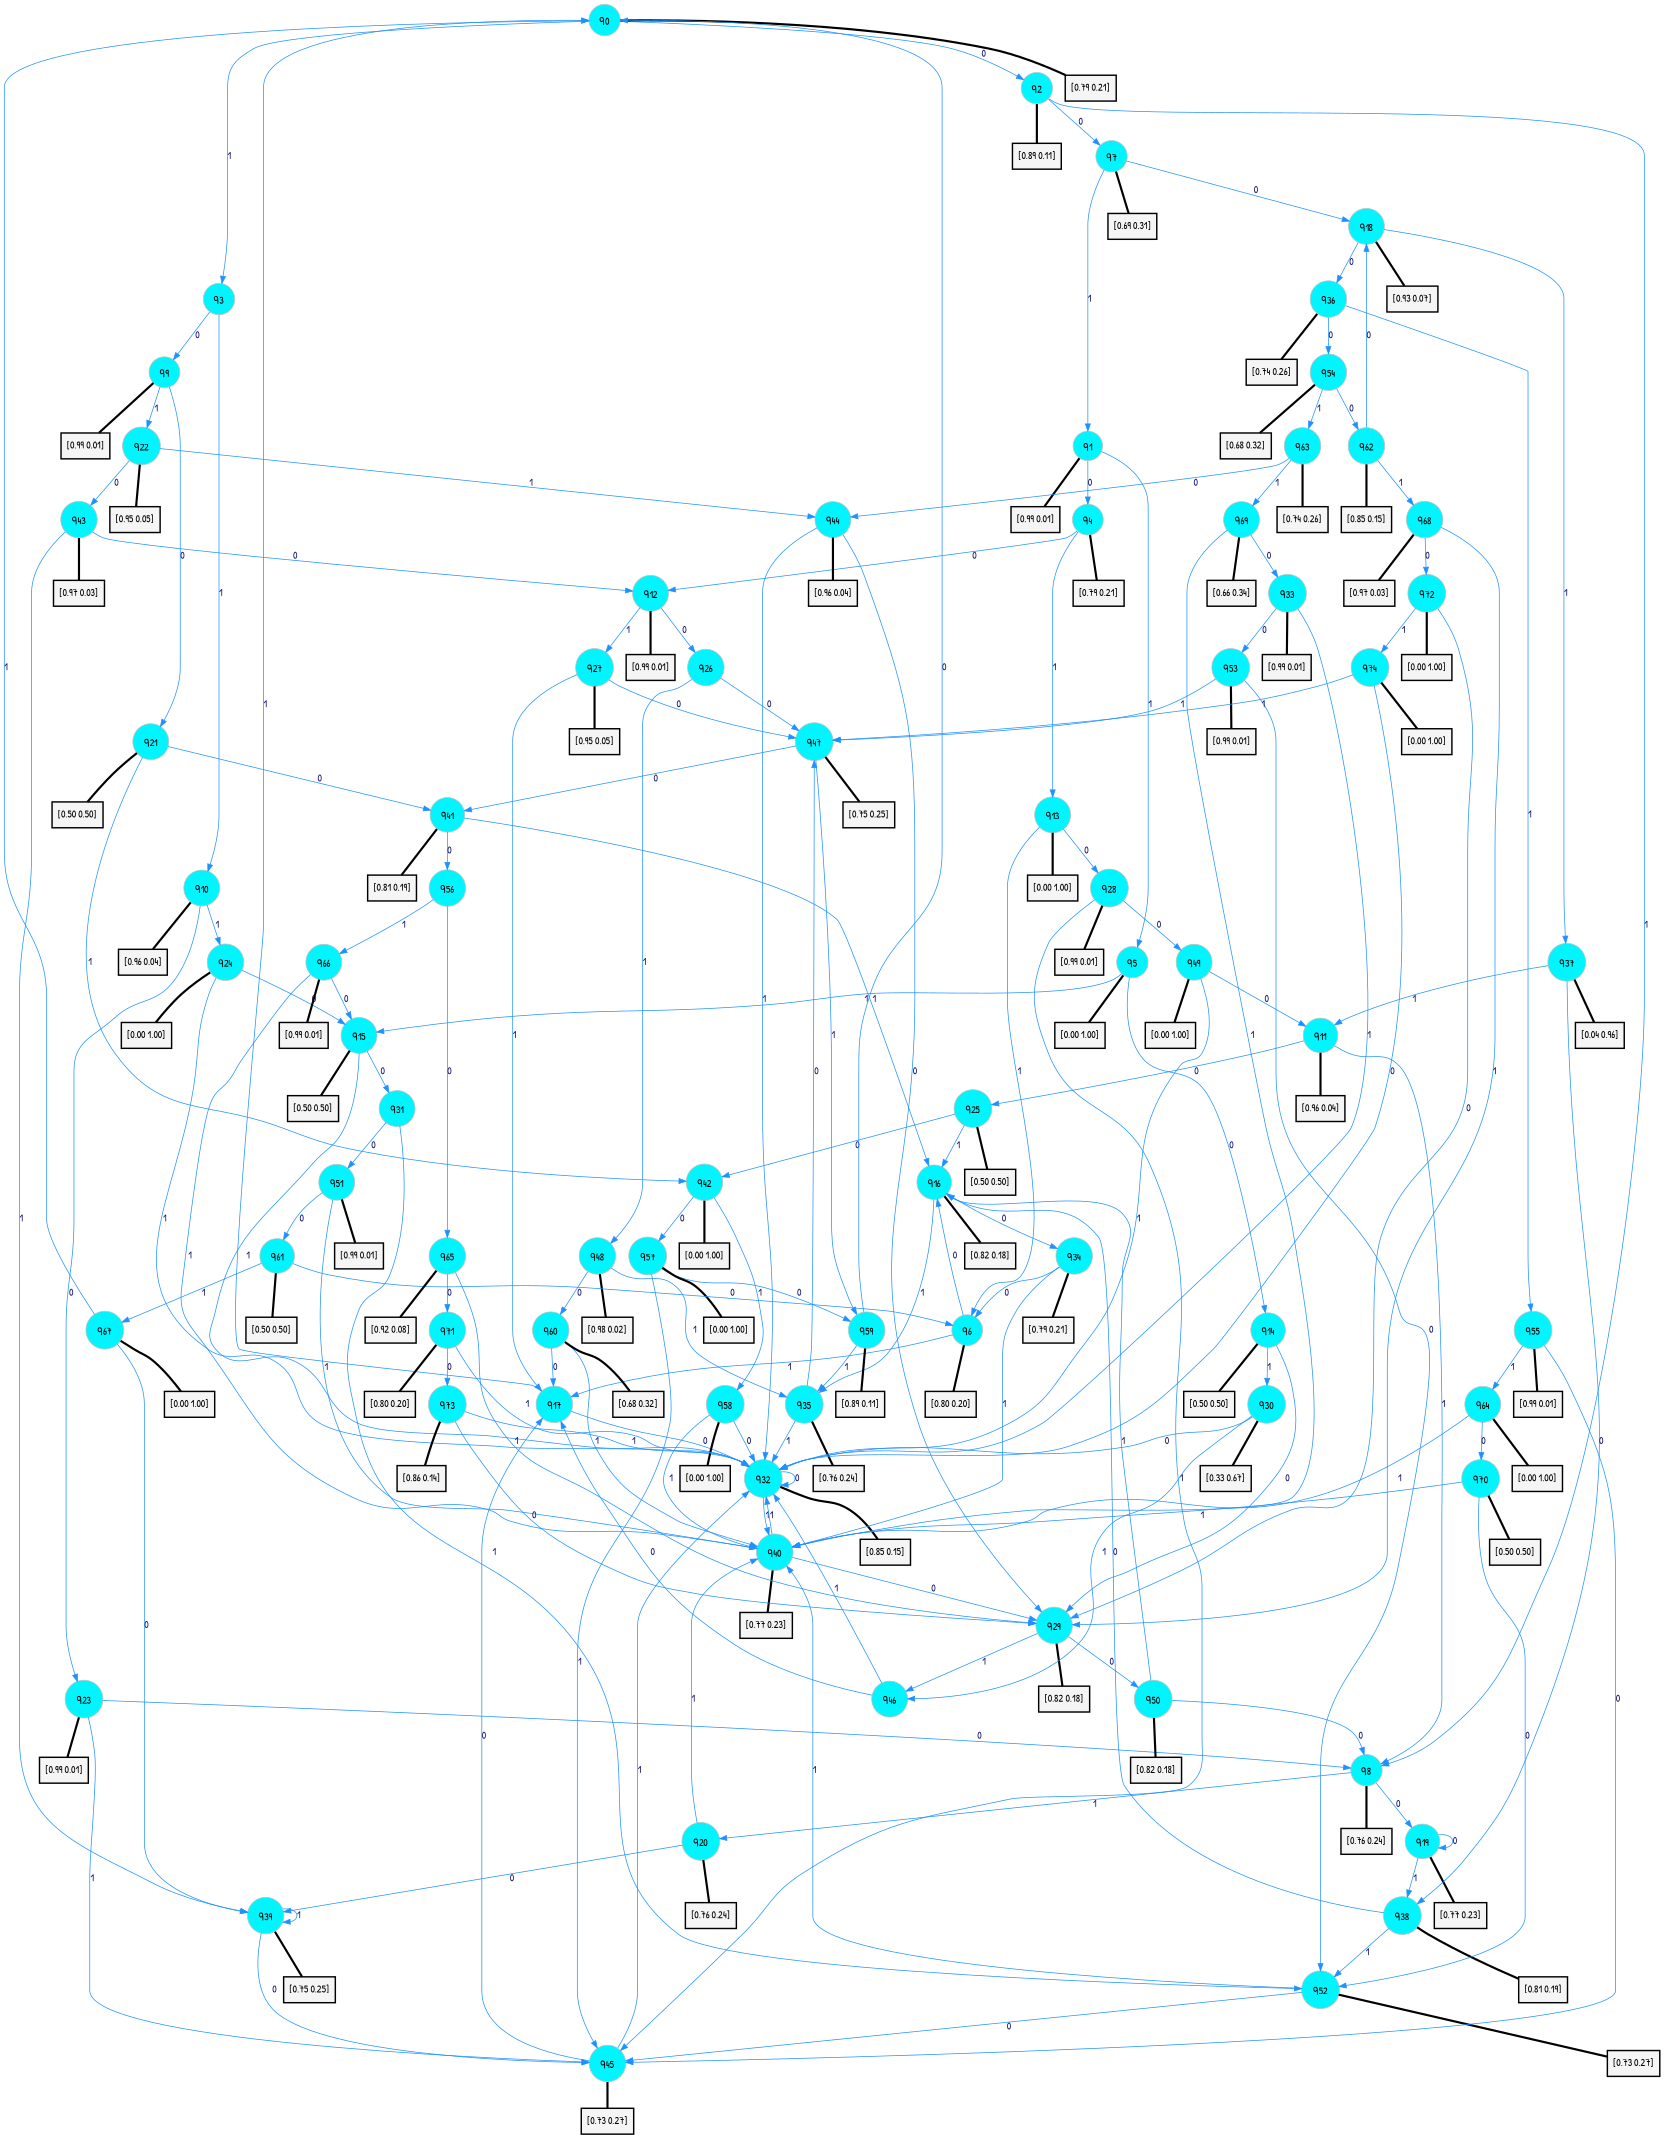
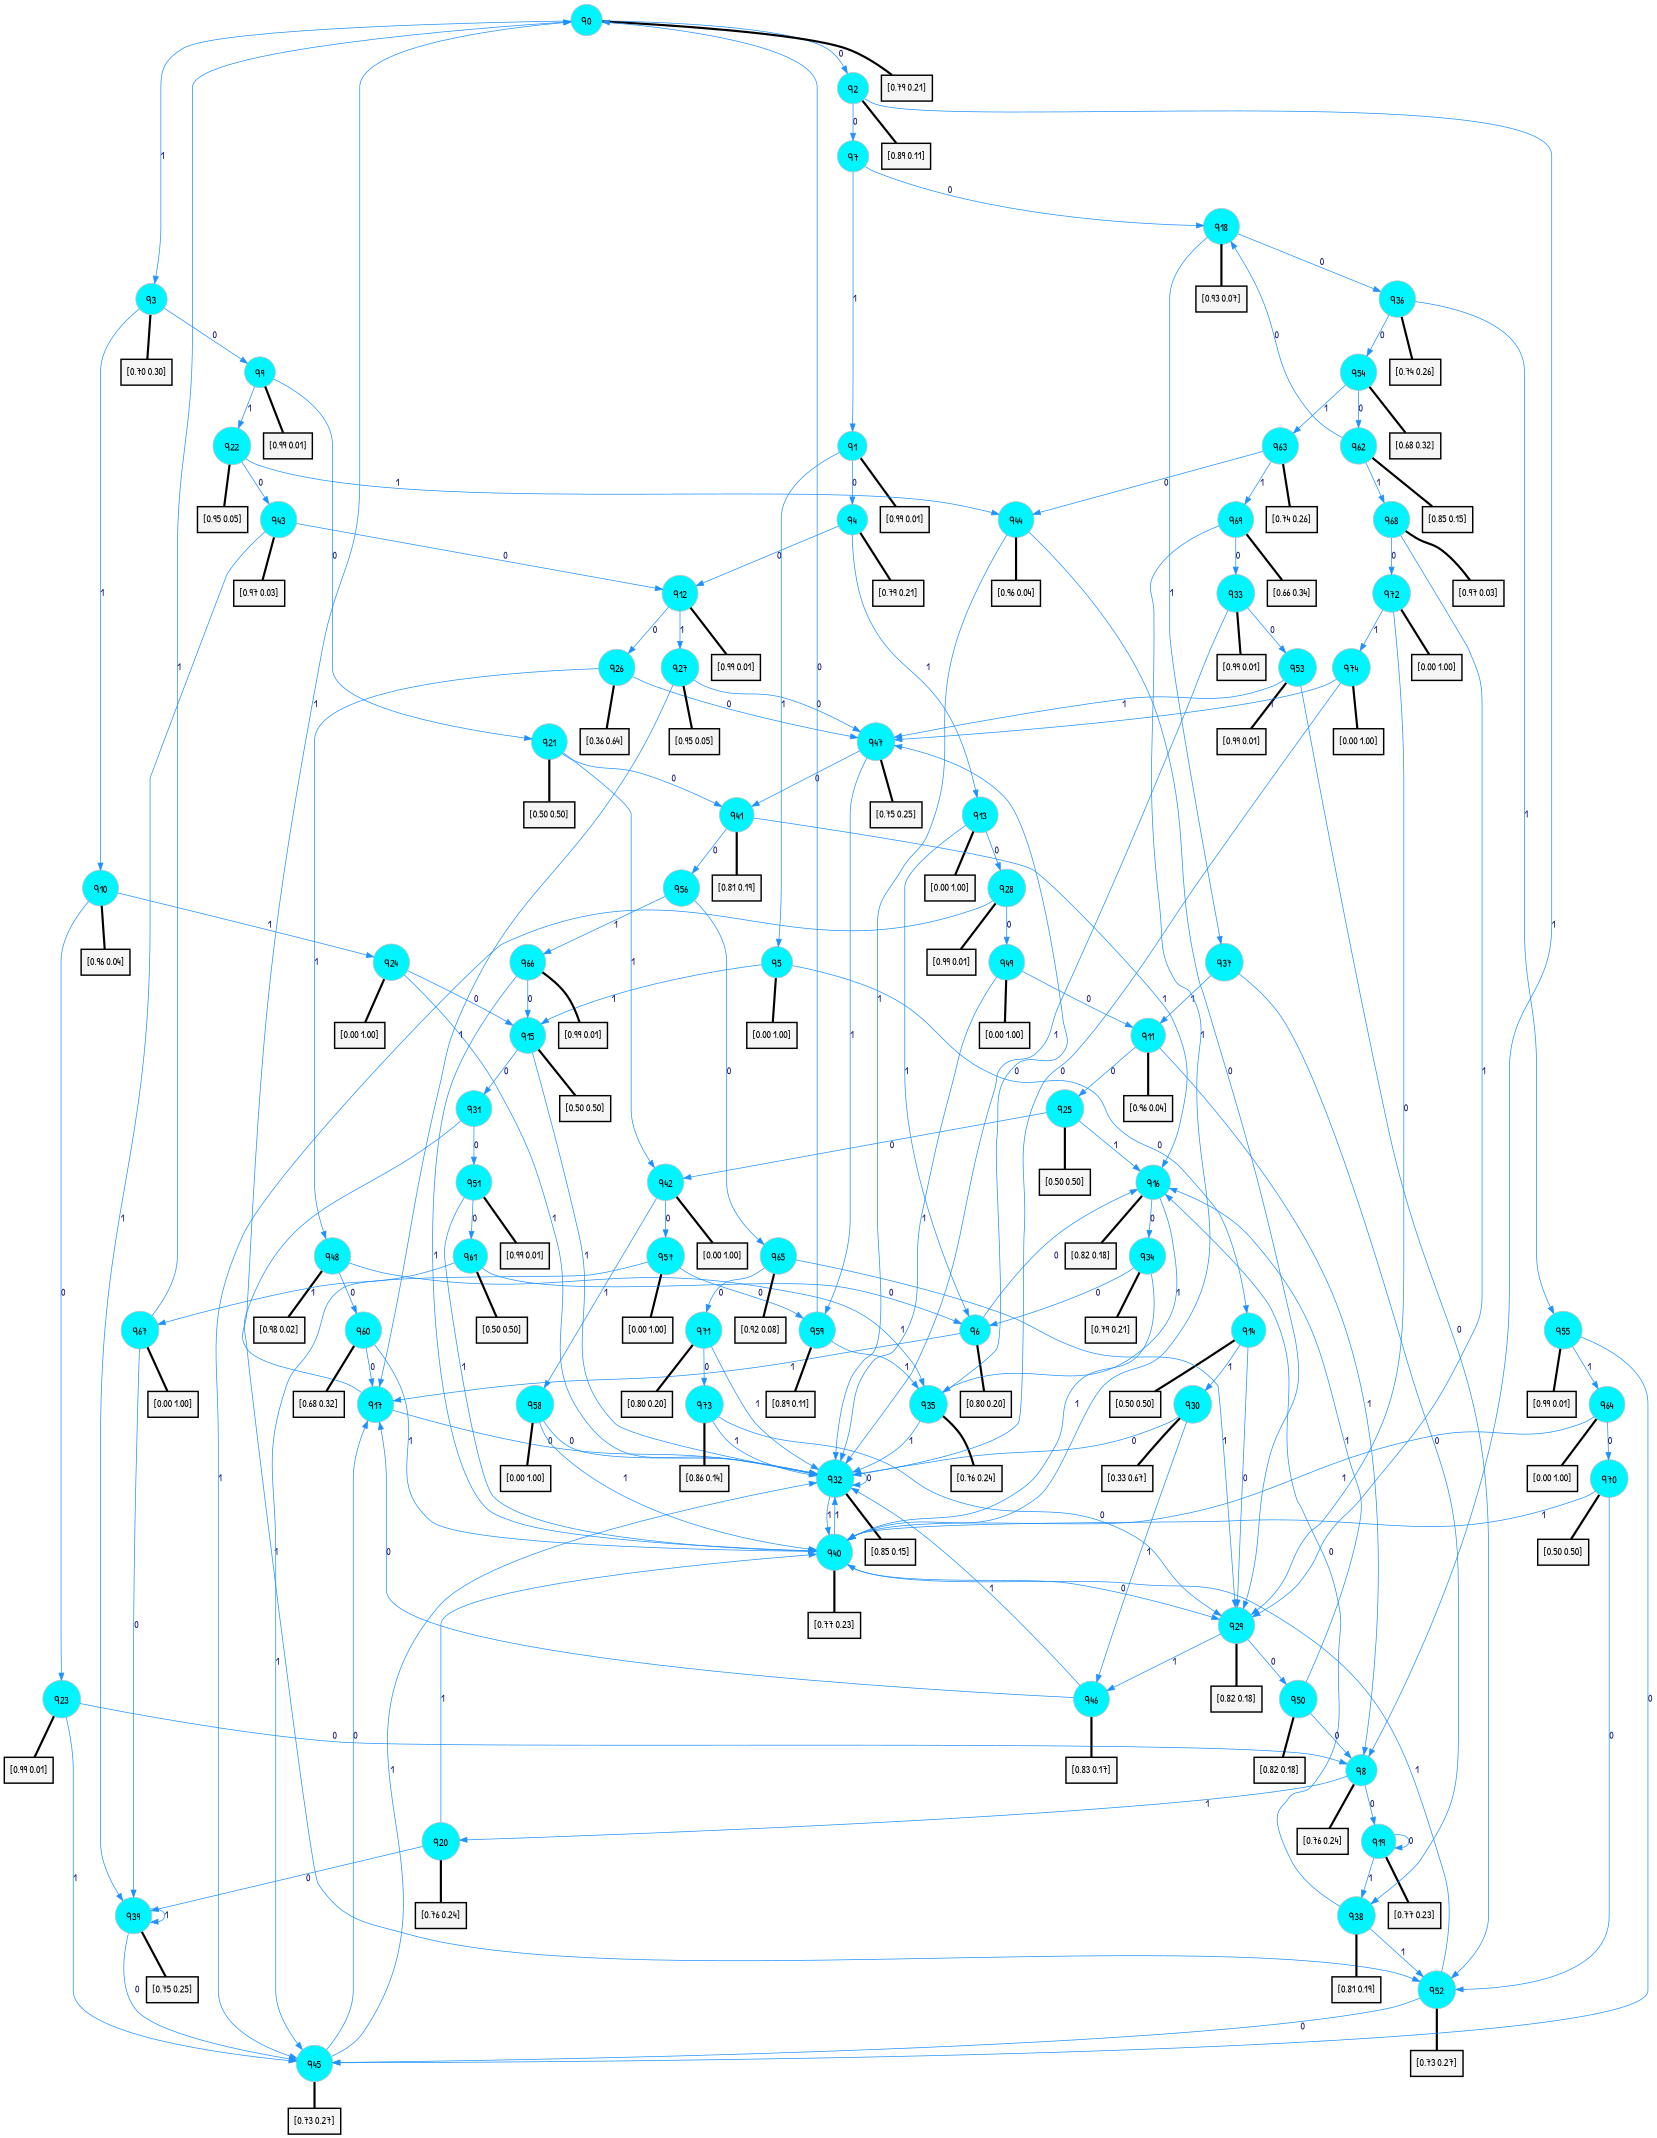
(1132, 226) -> none
none -> (146, 372)
none -> (605, 742)
(1600, 1035) -> none
none -> (1091, 1770)
